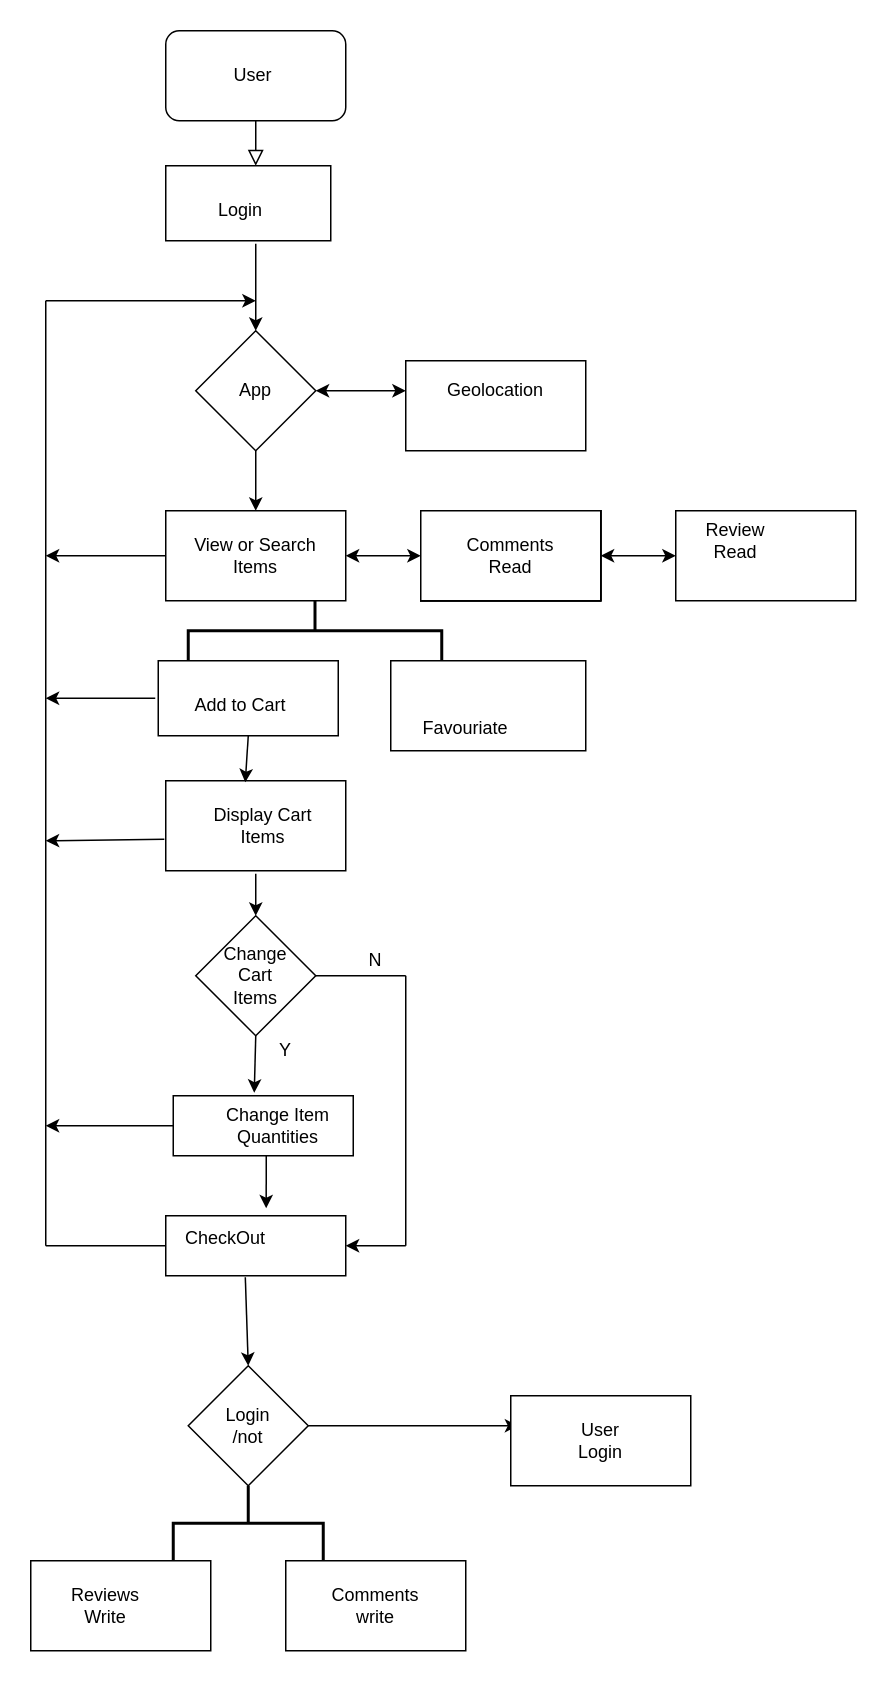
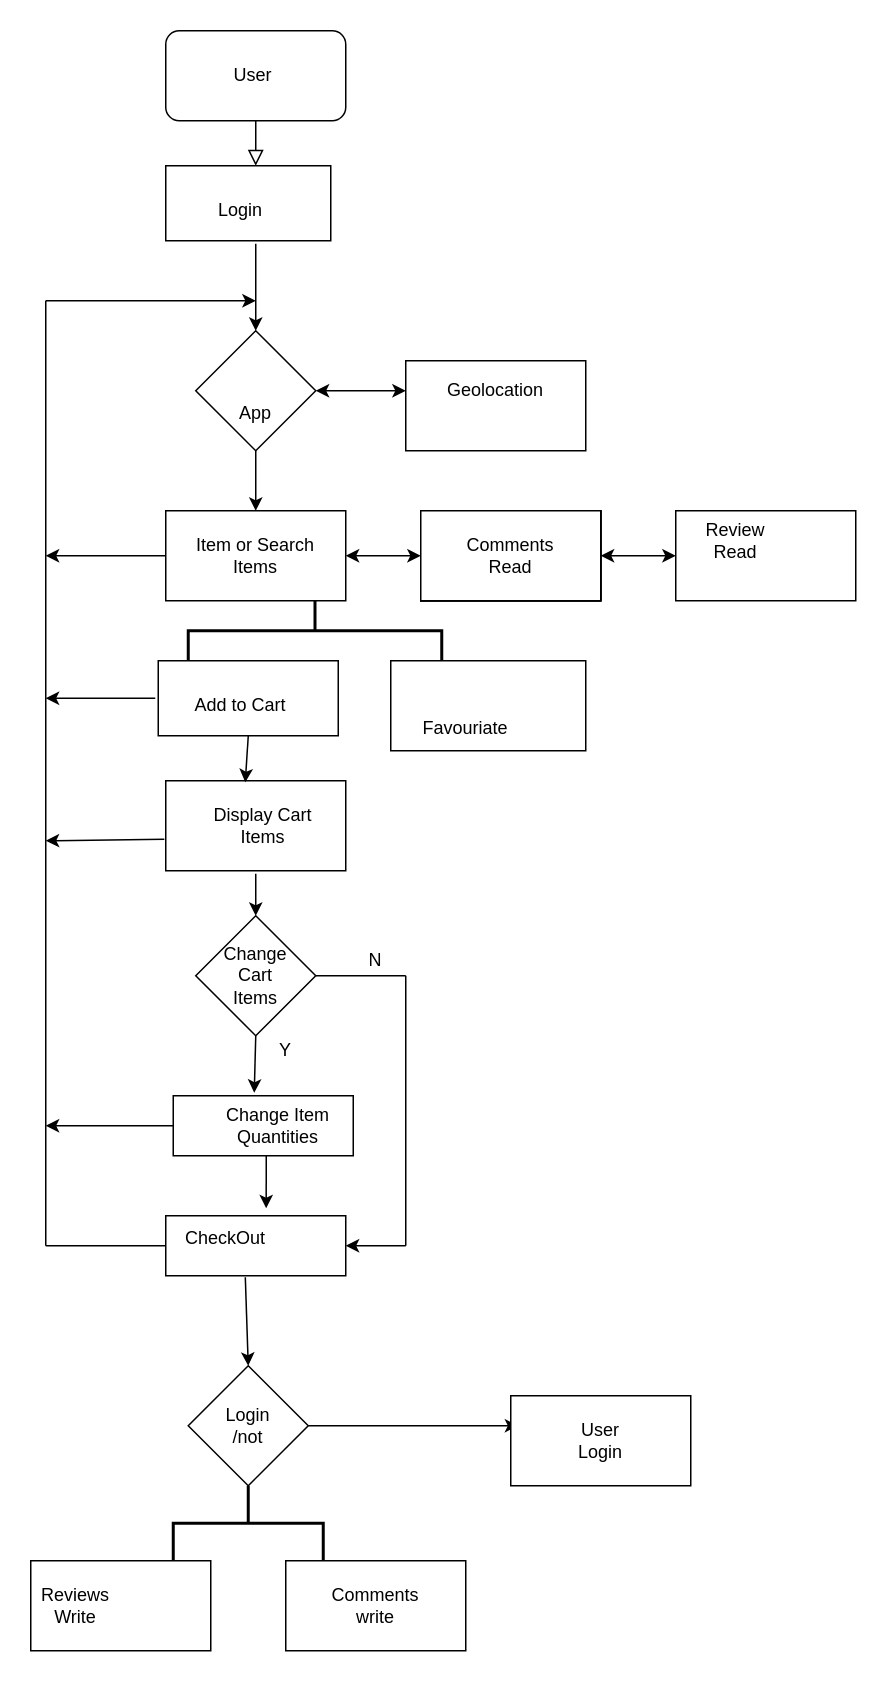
(256, 391) -> (256, 413)
(256, 556) -> (256, 556)
(106, 1606) -> (76, 1606)
